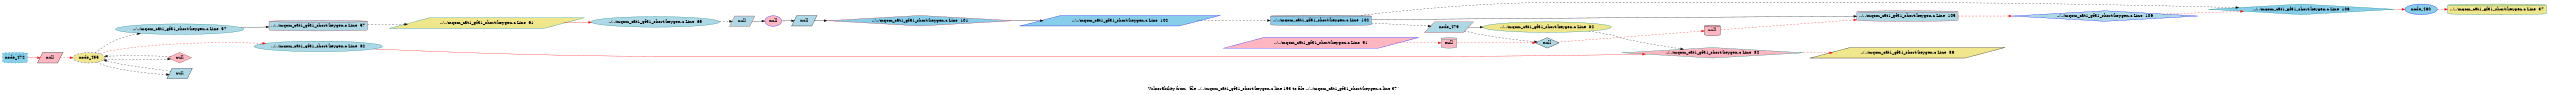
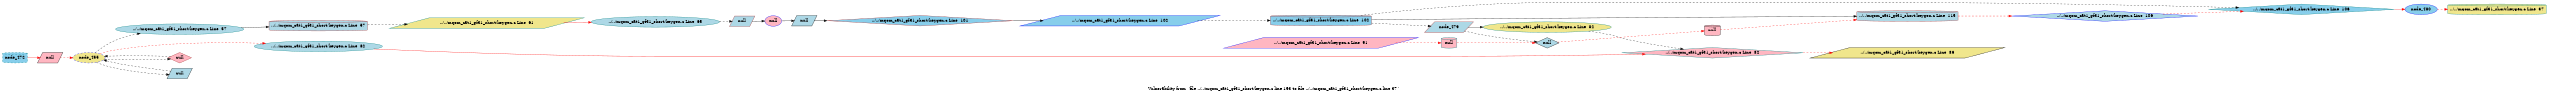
(1907, 16) -> (1907, 16)
